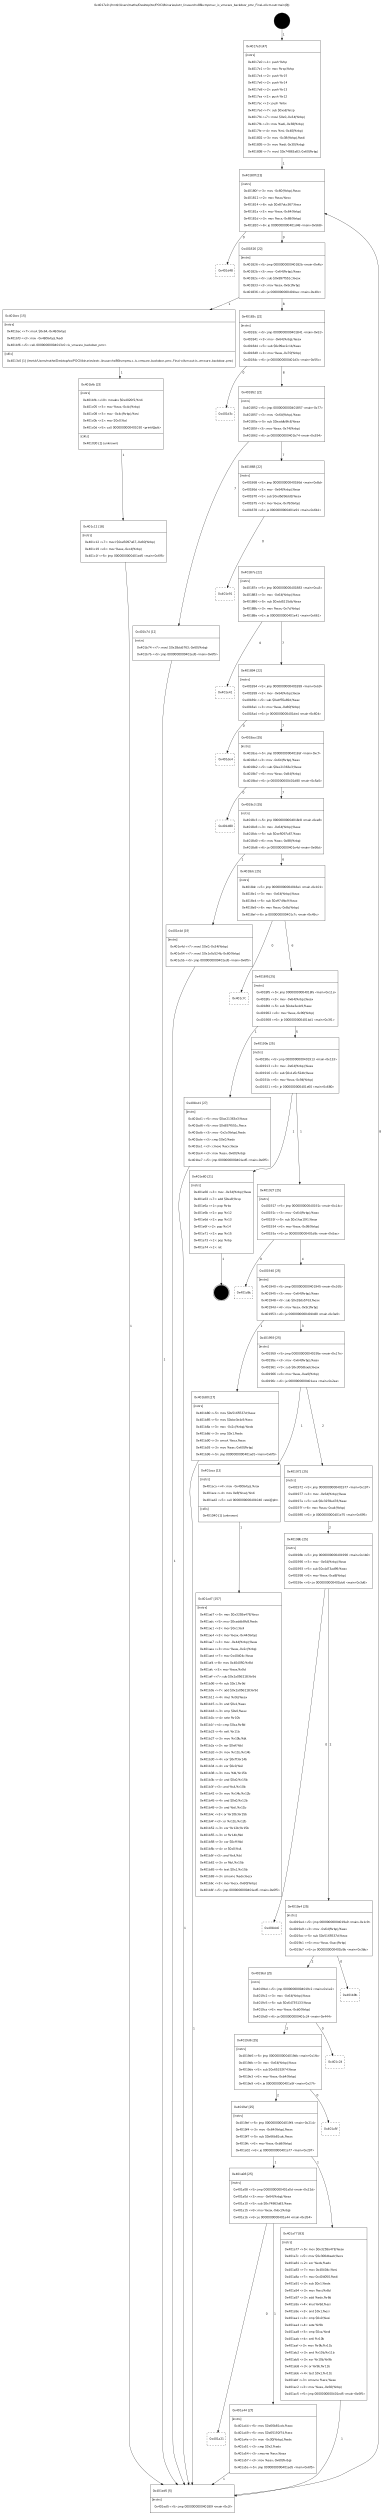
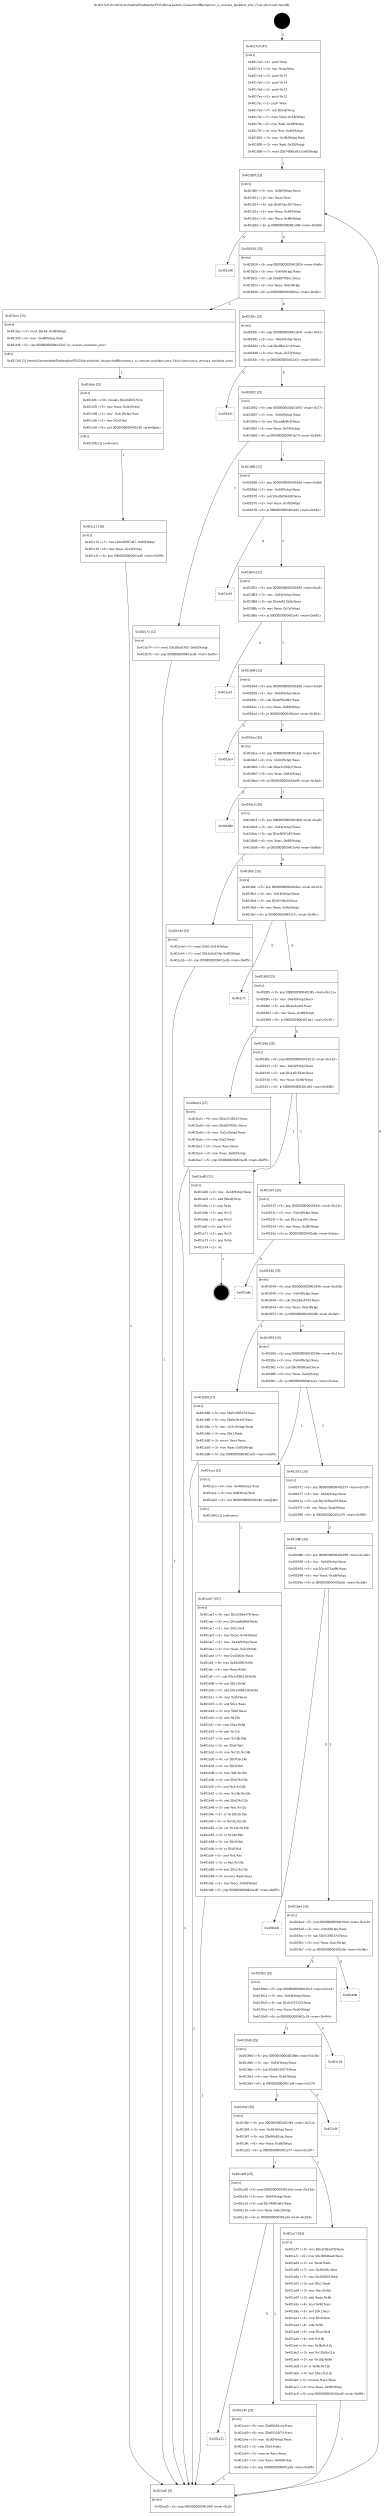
none -> (281, 540)
(301, 1251) -> none
none -> (201, 2189)
